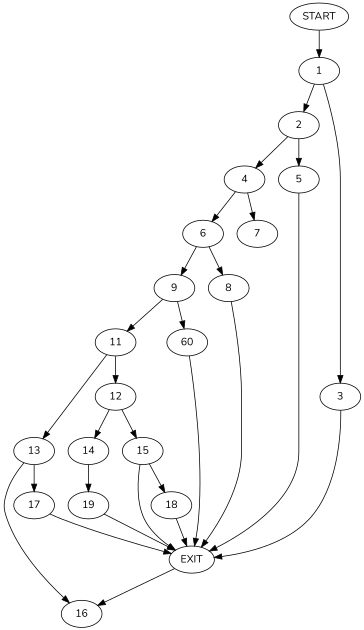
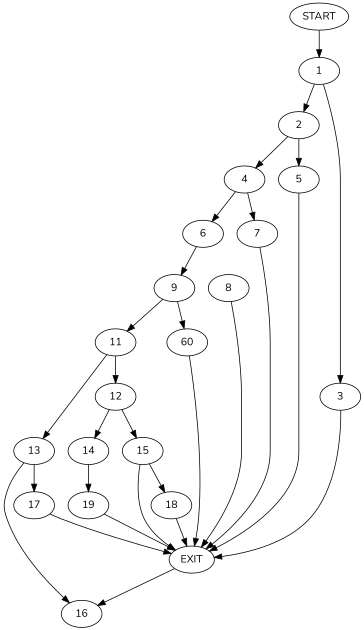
(214, 257) -> none
none -> (270, 405)
